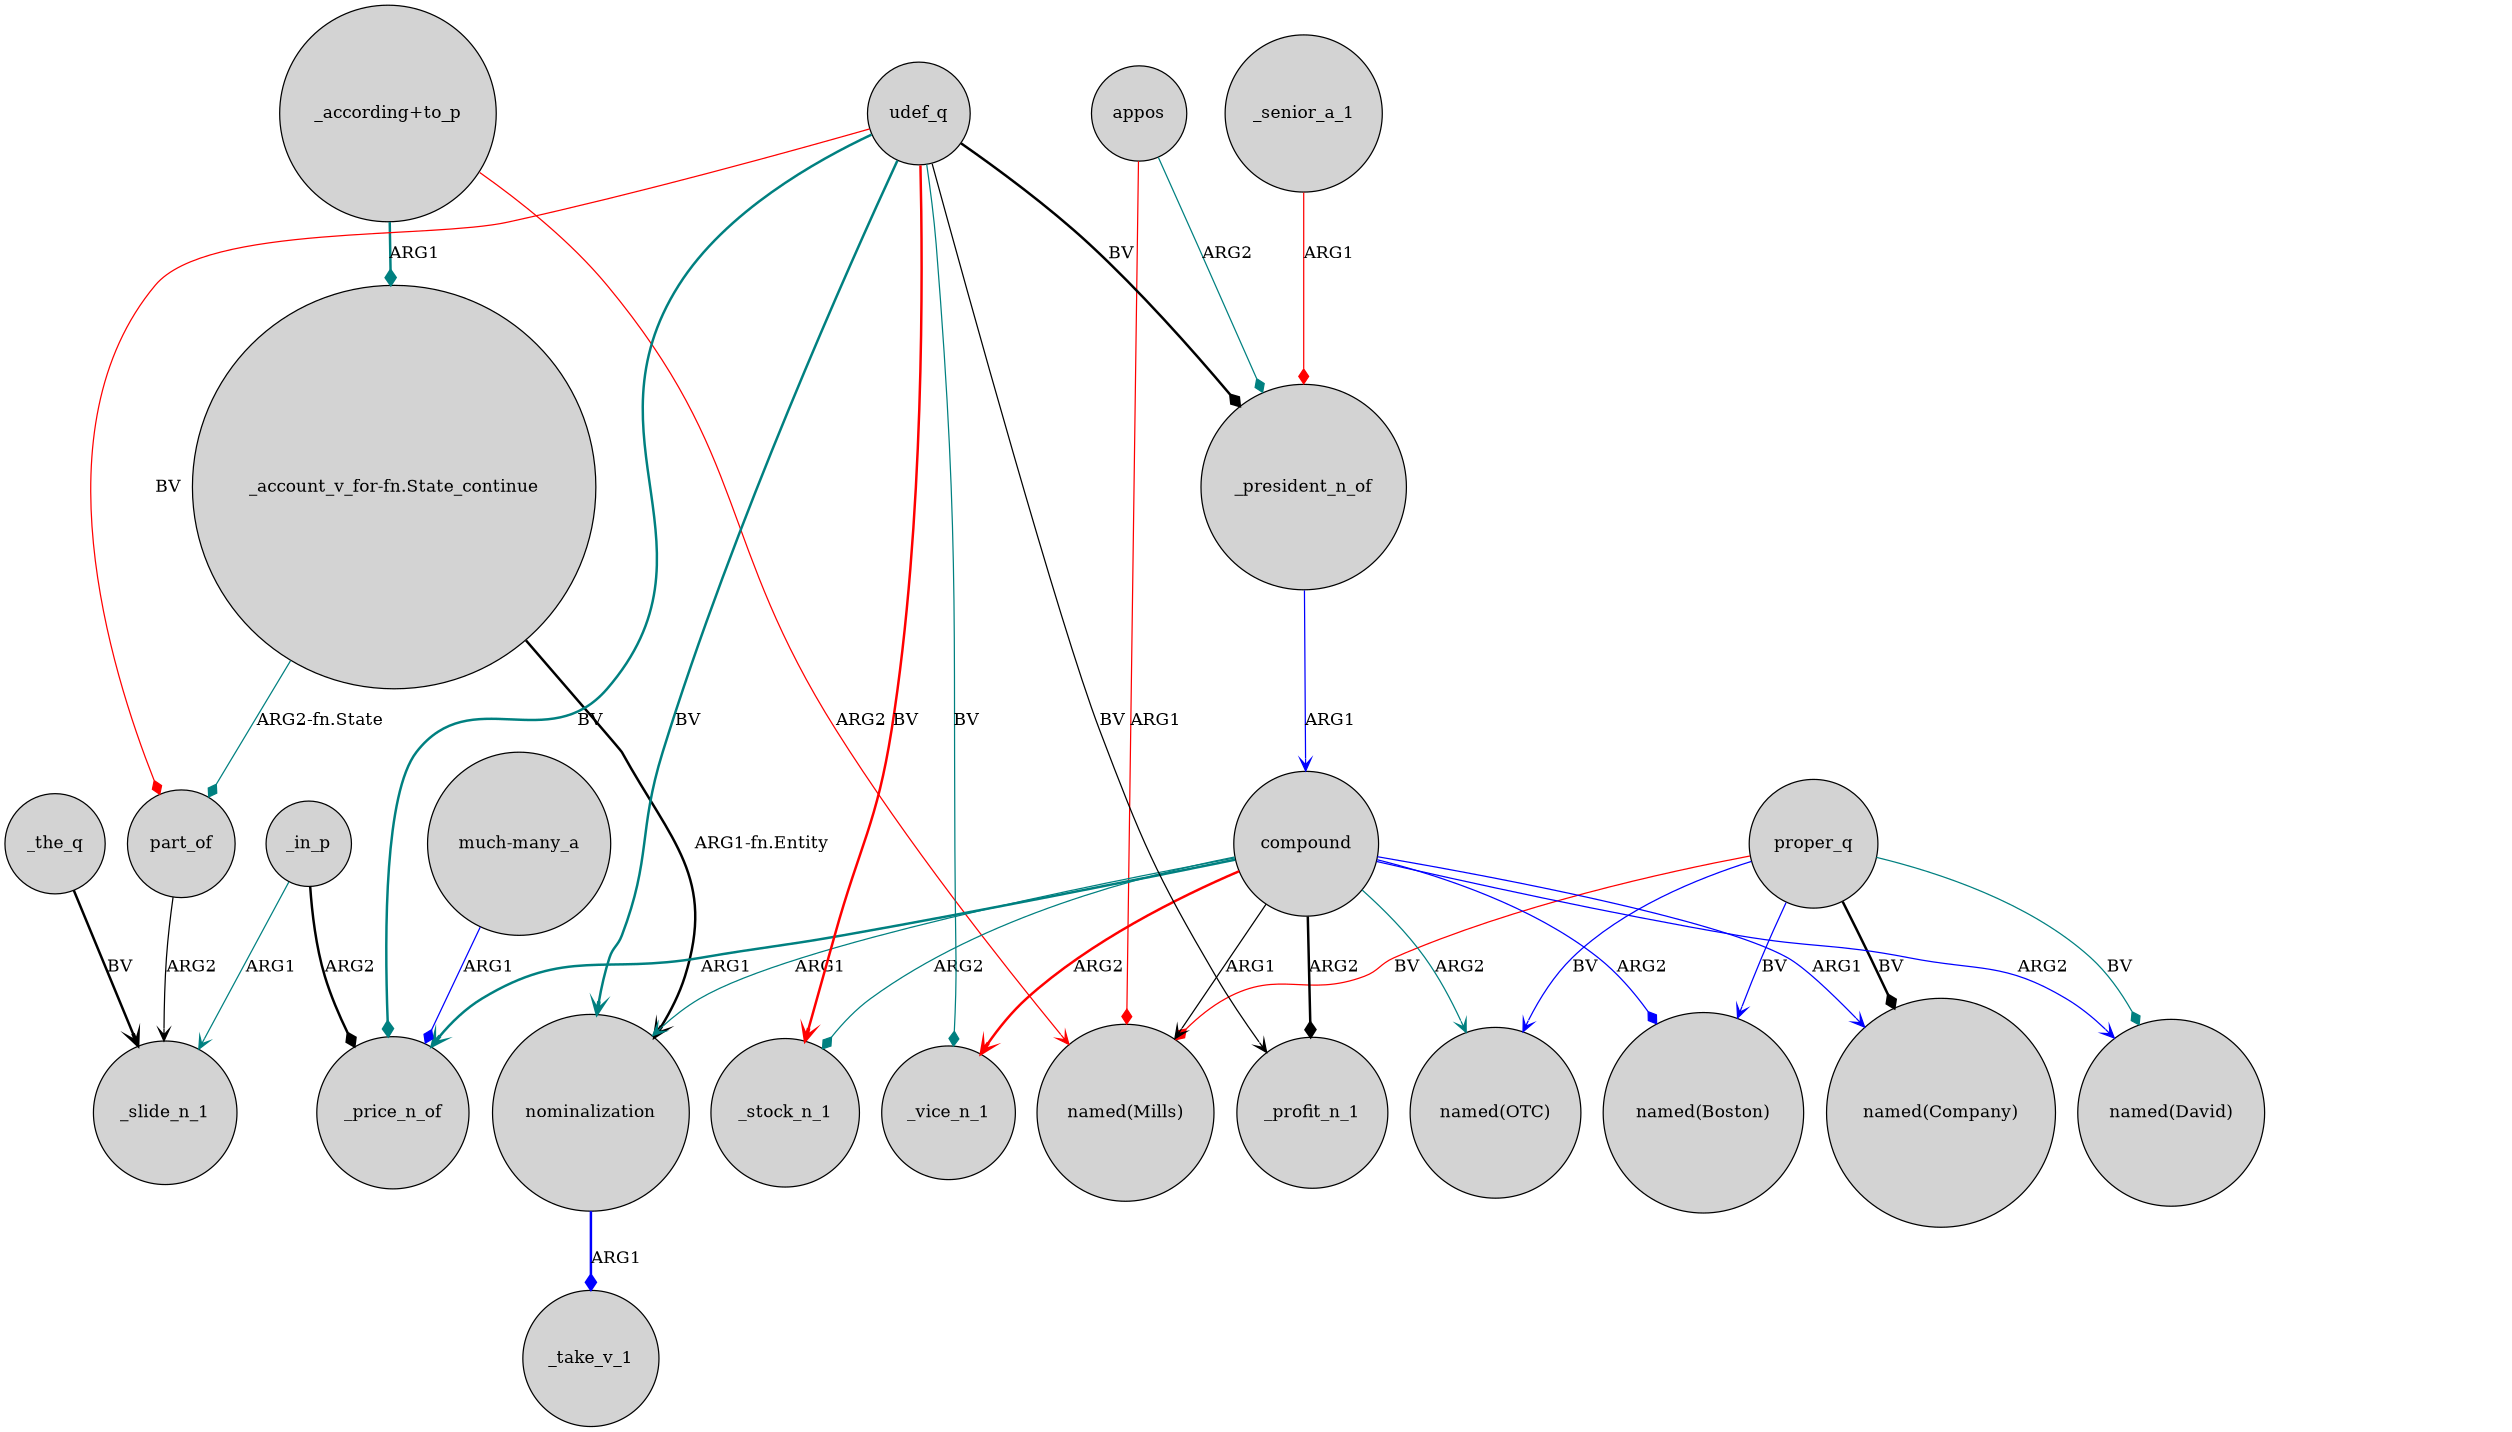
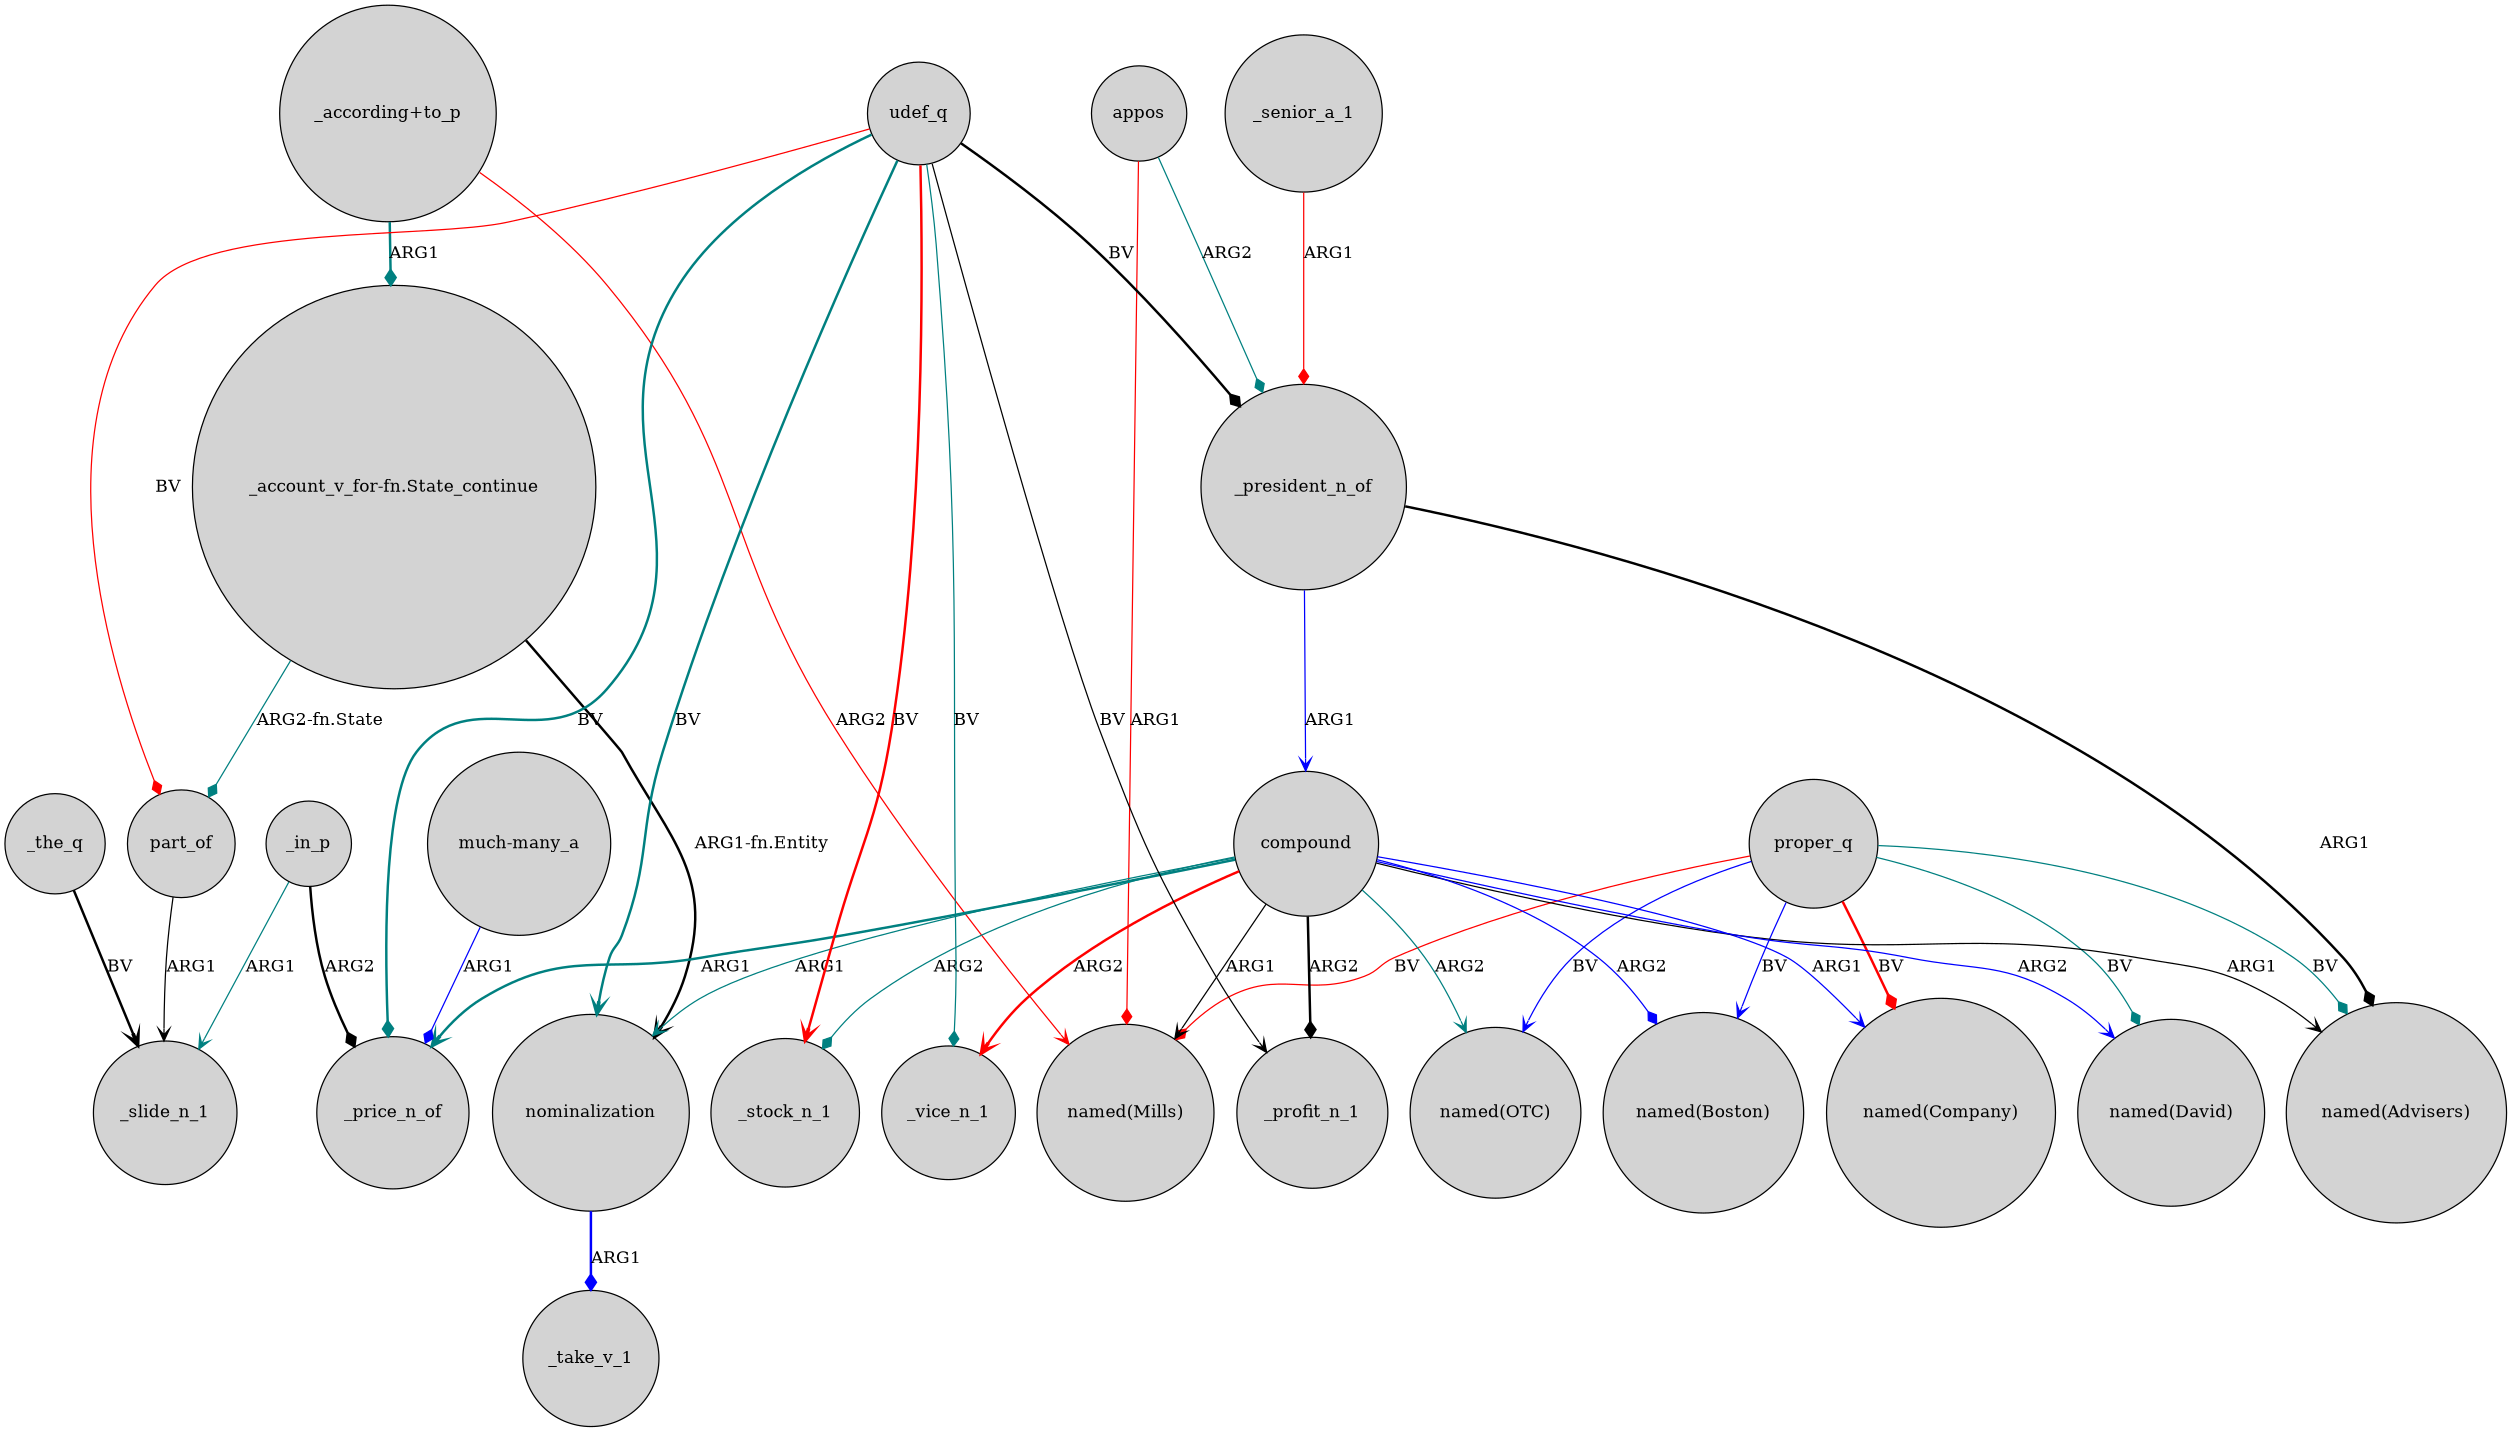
(1862, 941) -> (1860, 936)
(192, 967) -> (192, 967)
none -> (2396, 1113)
